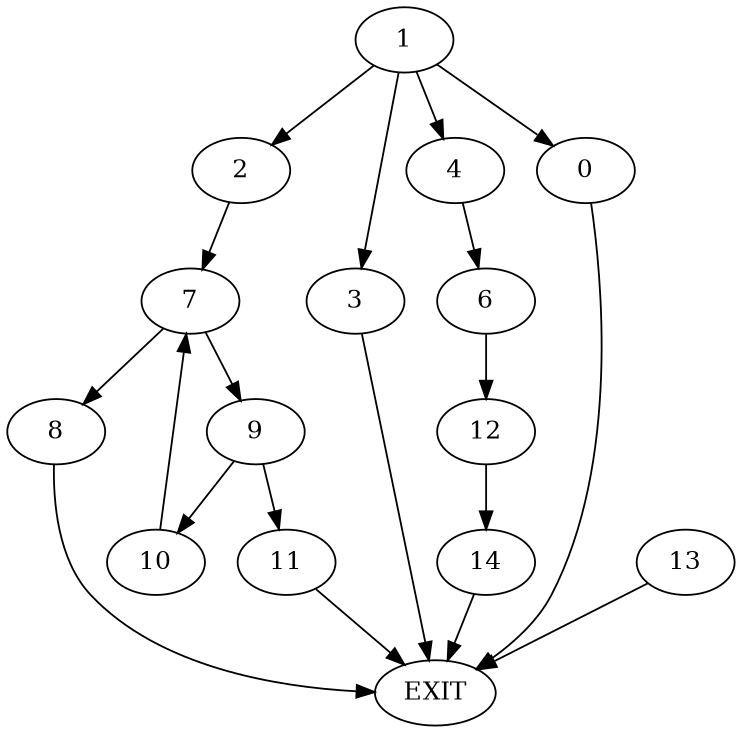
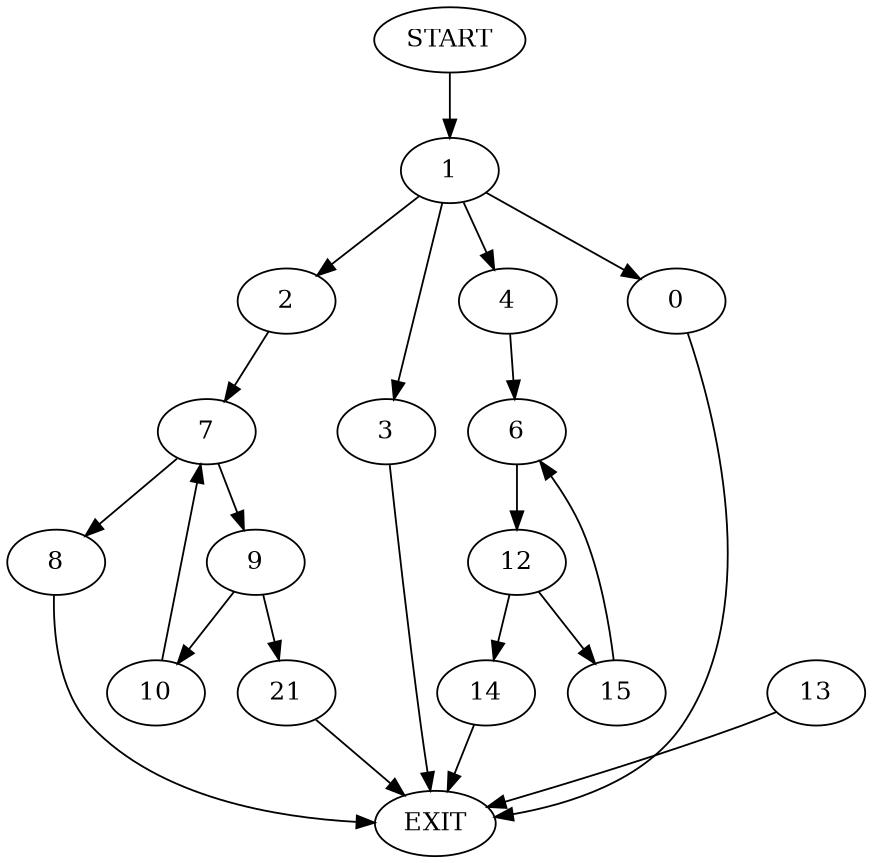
none -> (450, 40)
(287, 562) -> (287, 693)
none -> (617, 693)
